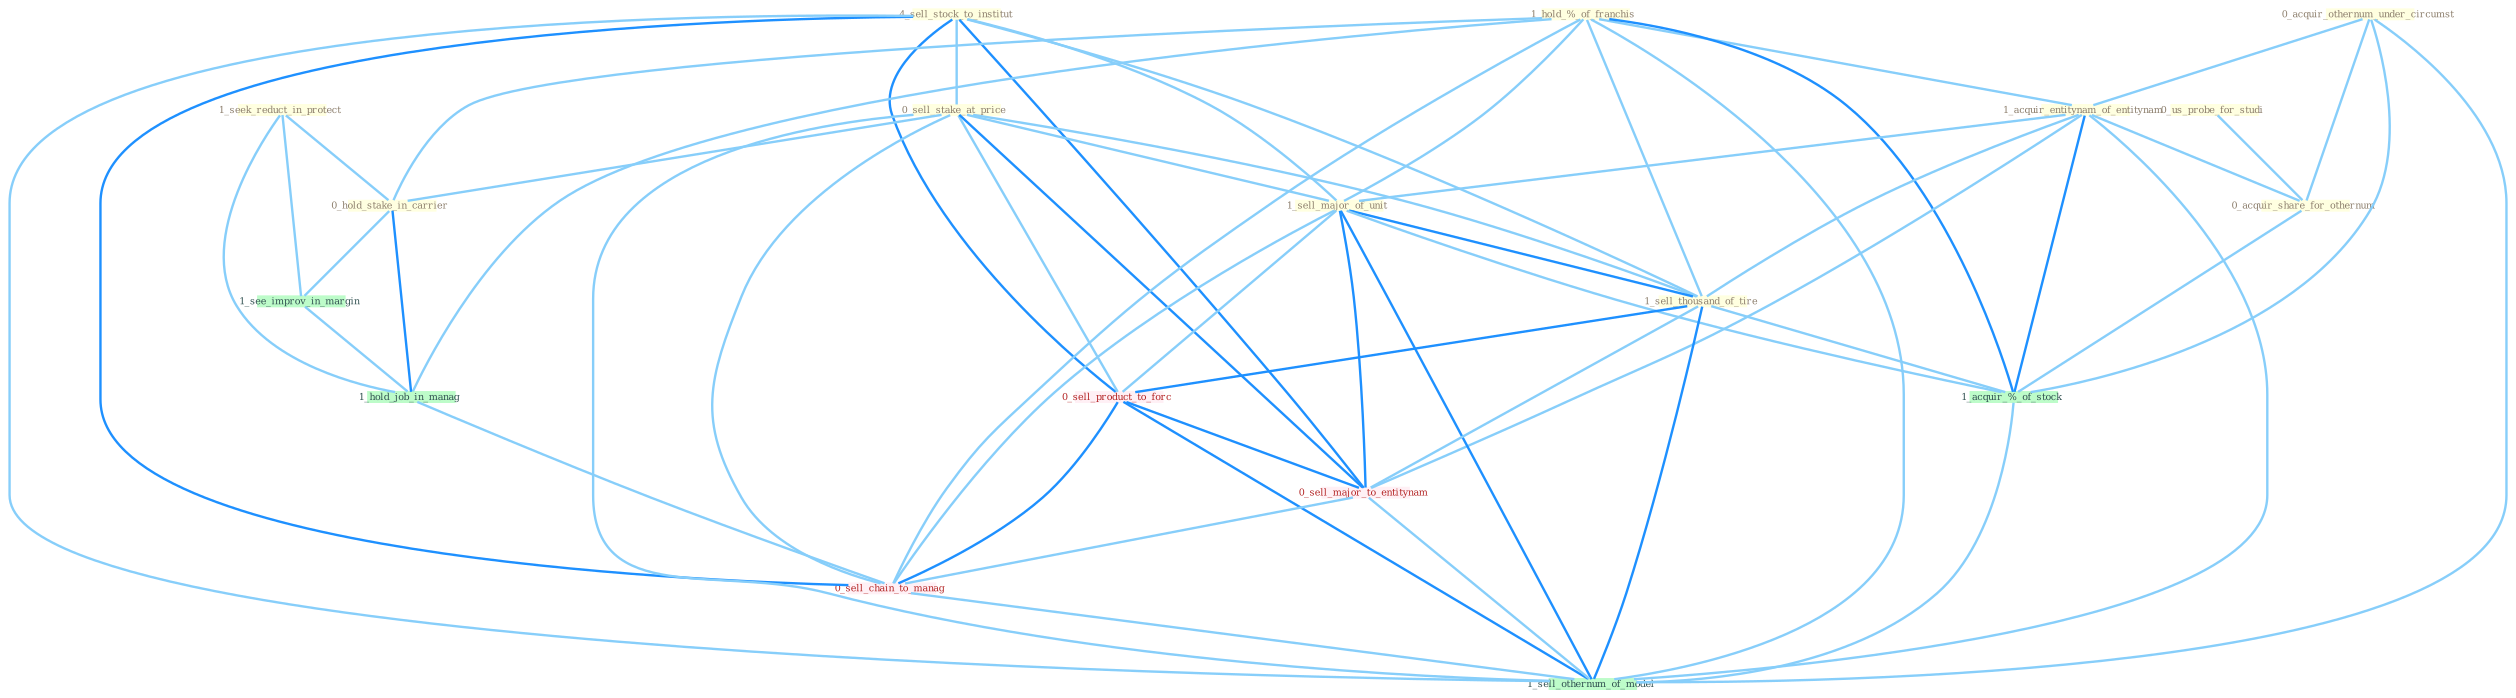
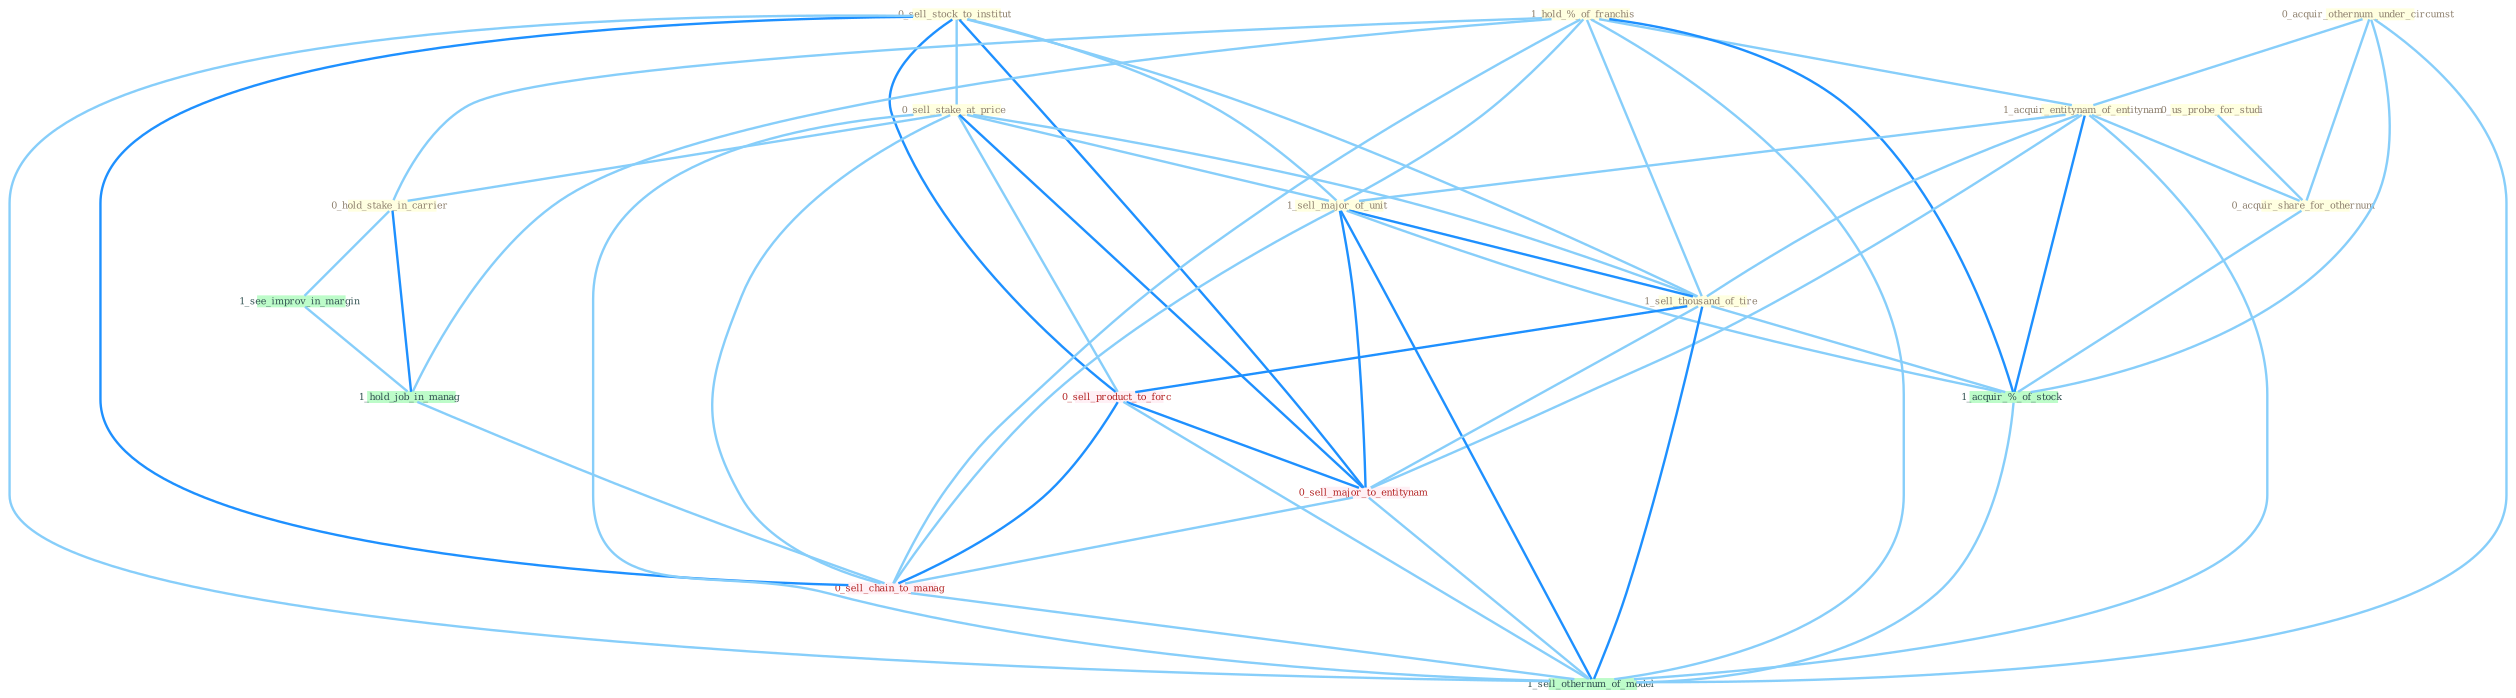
(957, 14) -> (957, 14)
(282, 110) -> none
(1229, 301) -> none
(1356, 540) -> (1356, 540)
